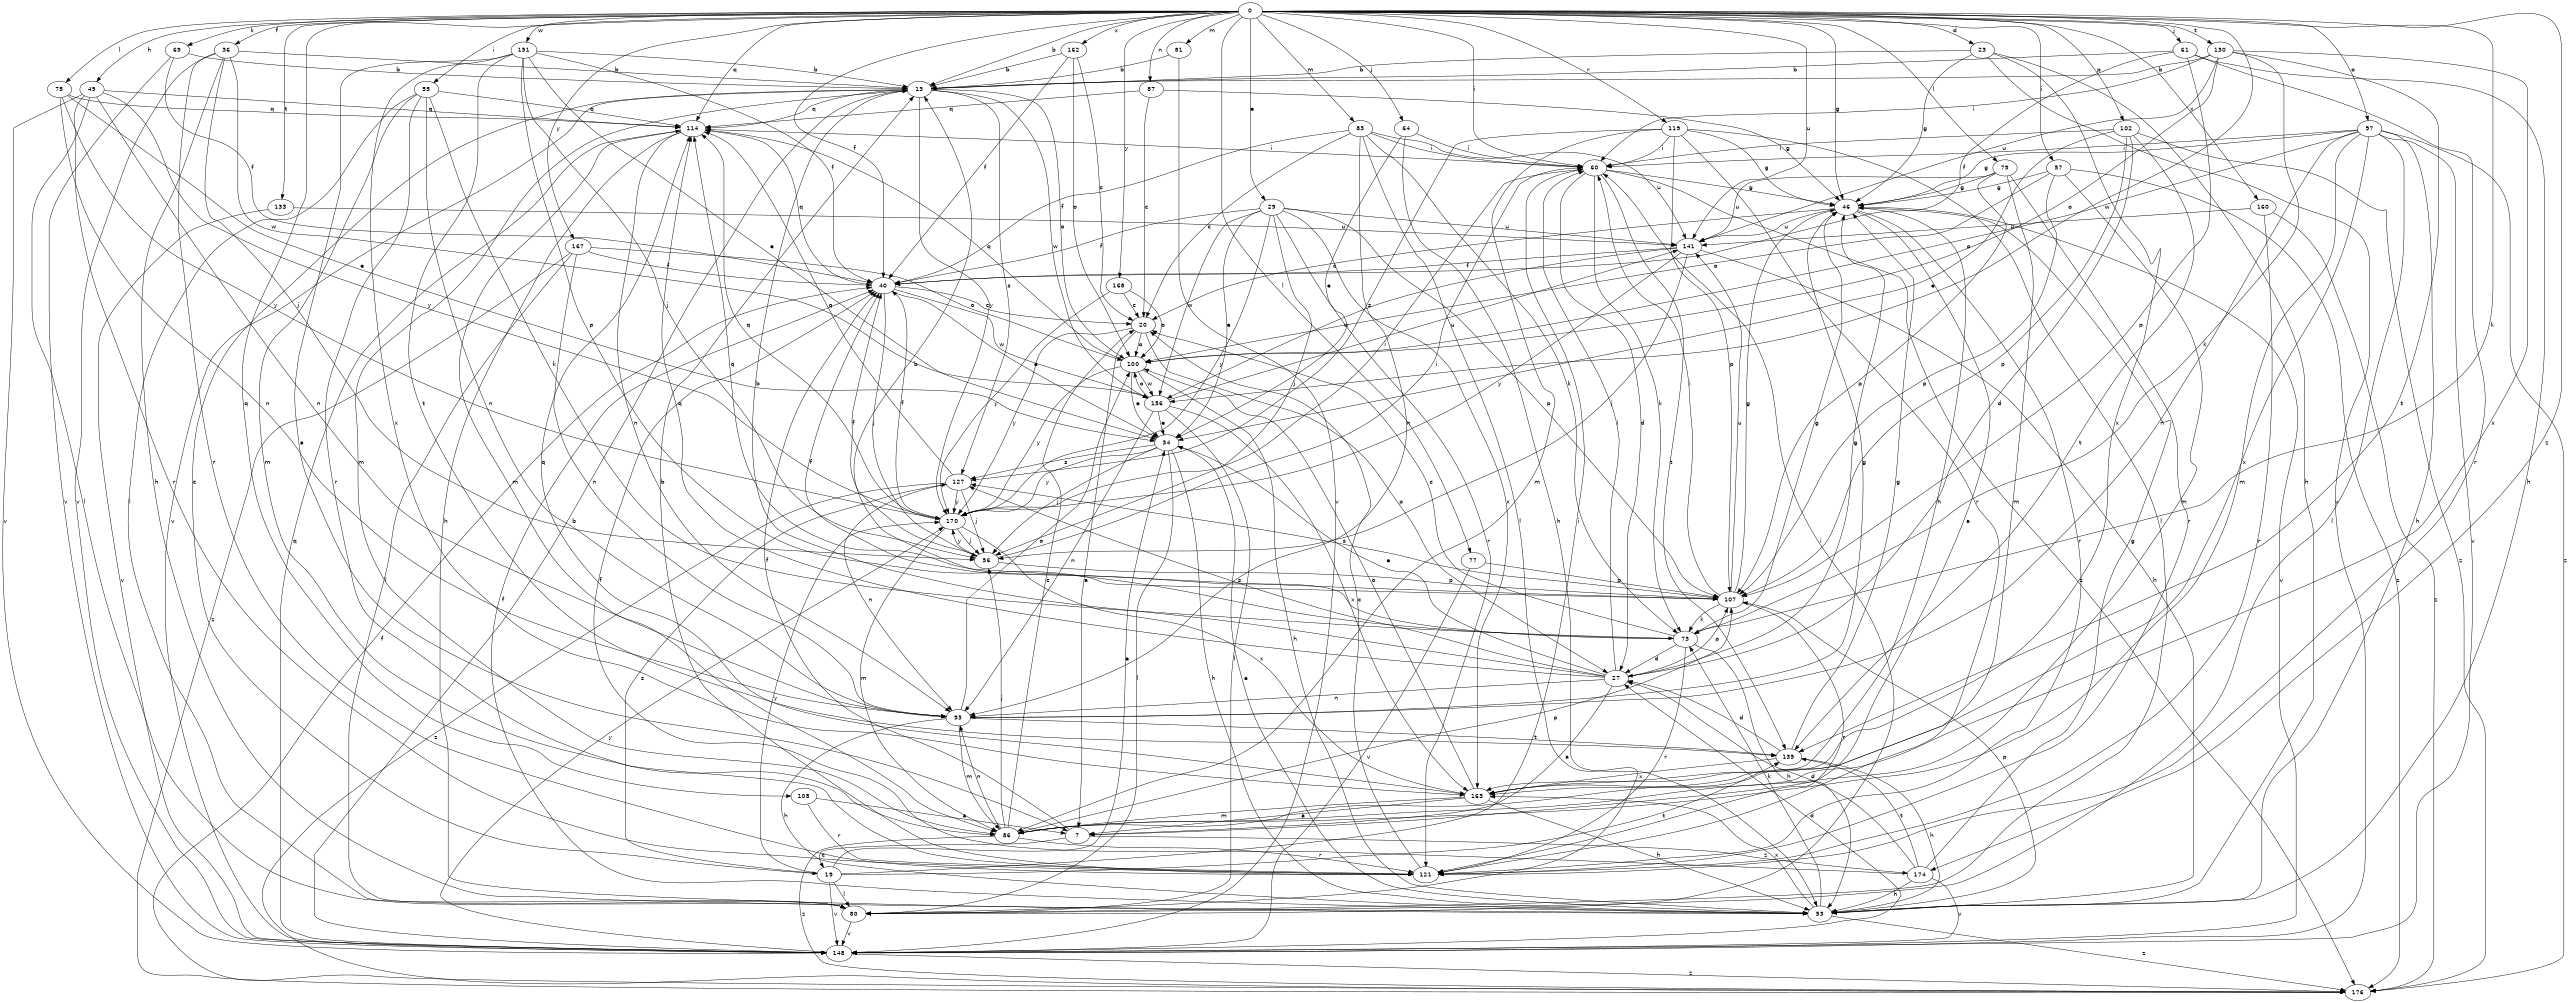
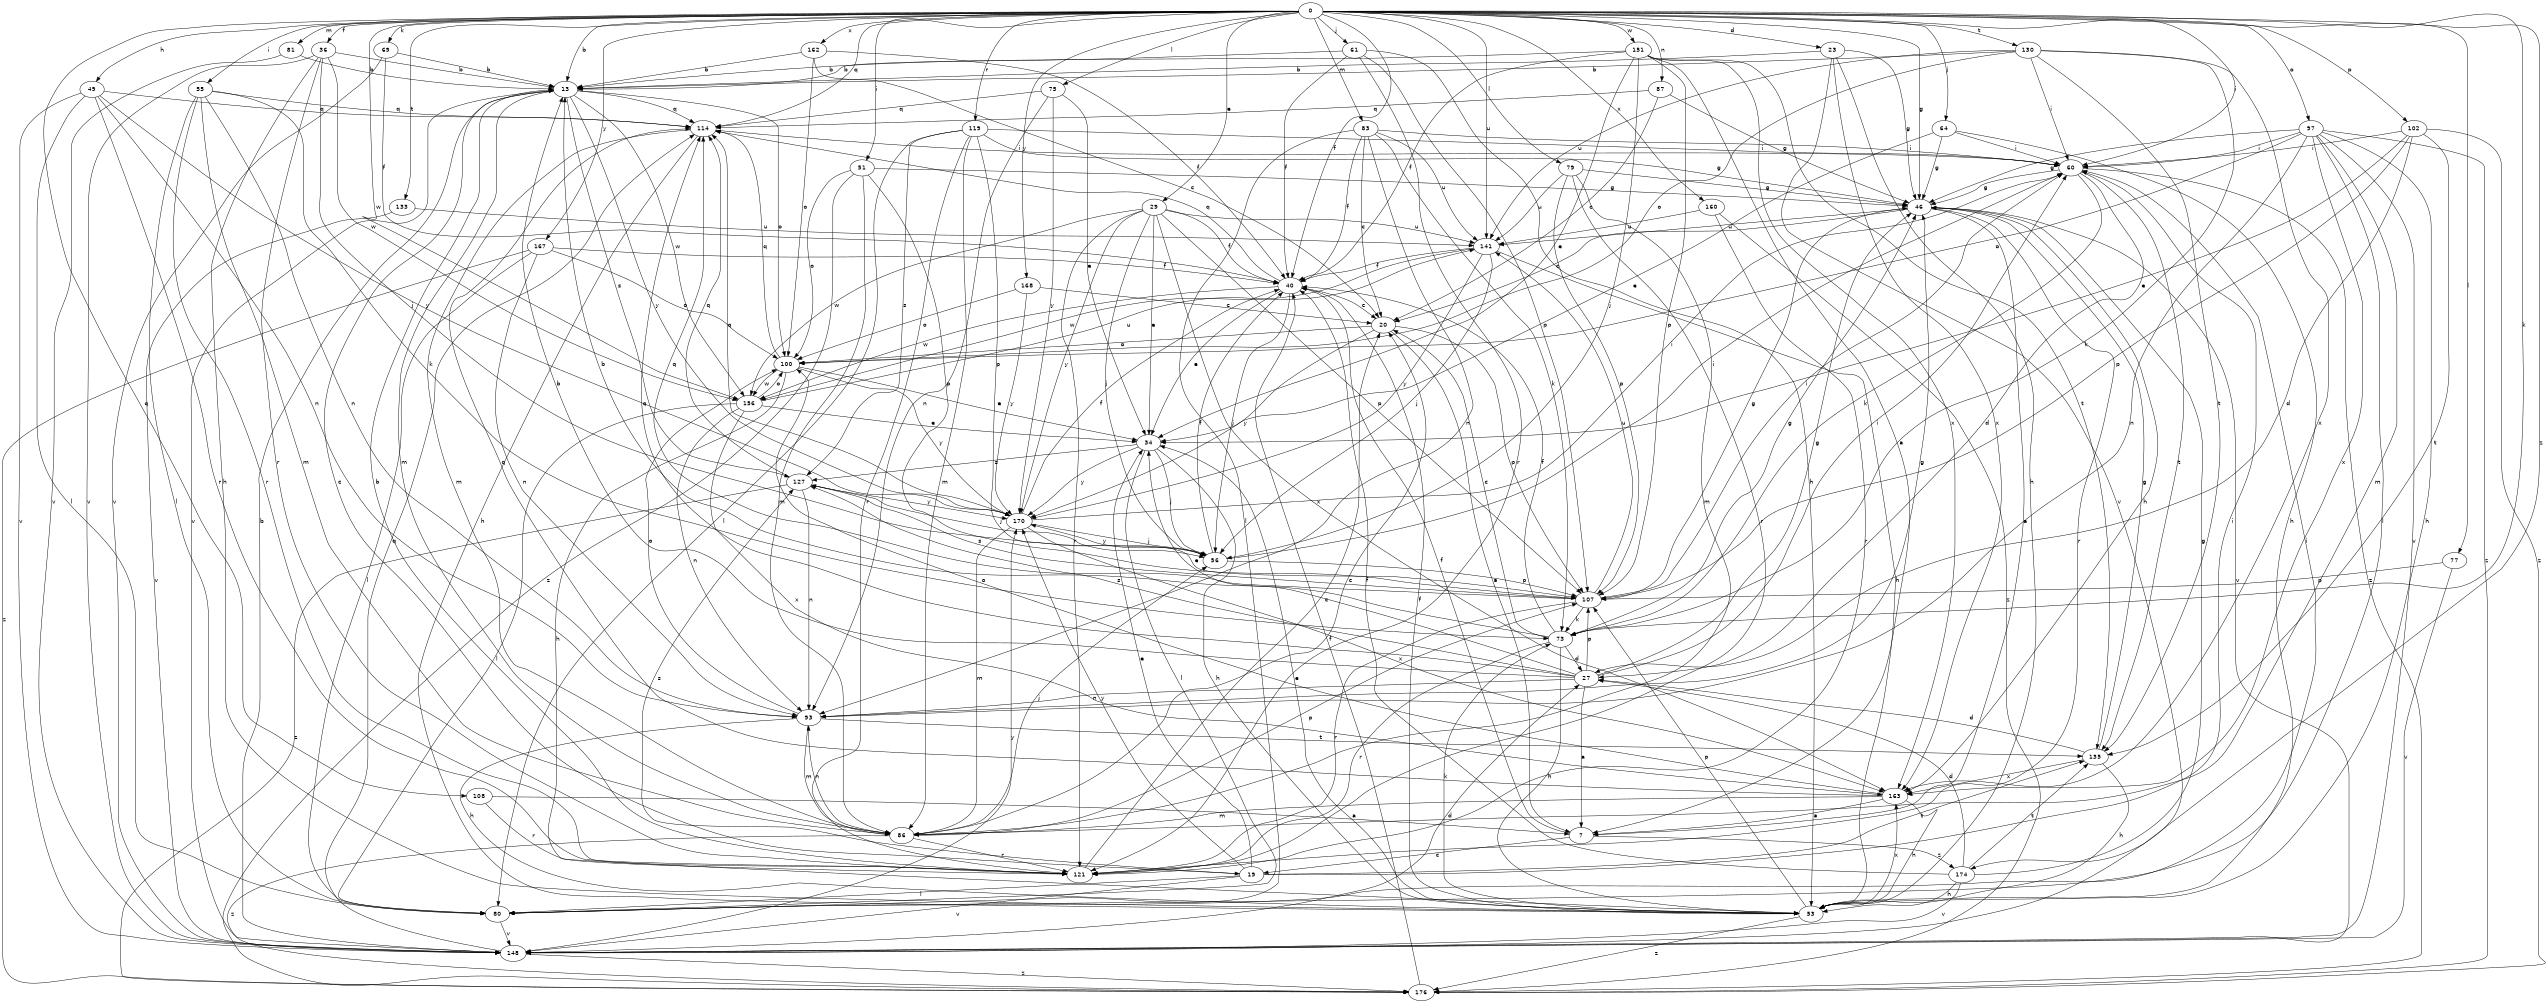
none -> (1934, 166)
(2059, 168) -> (862, 168)
(656, 481) -> none
(1384, 483) -> (1503, 427)
